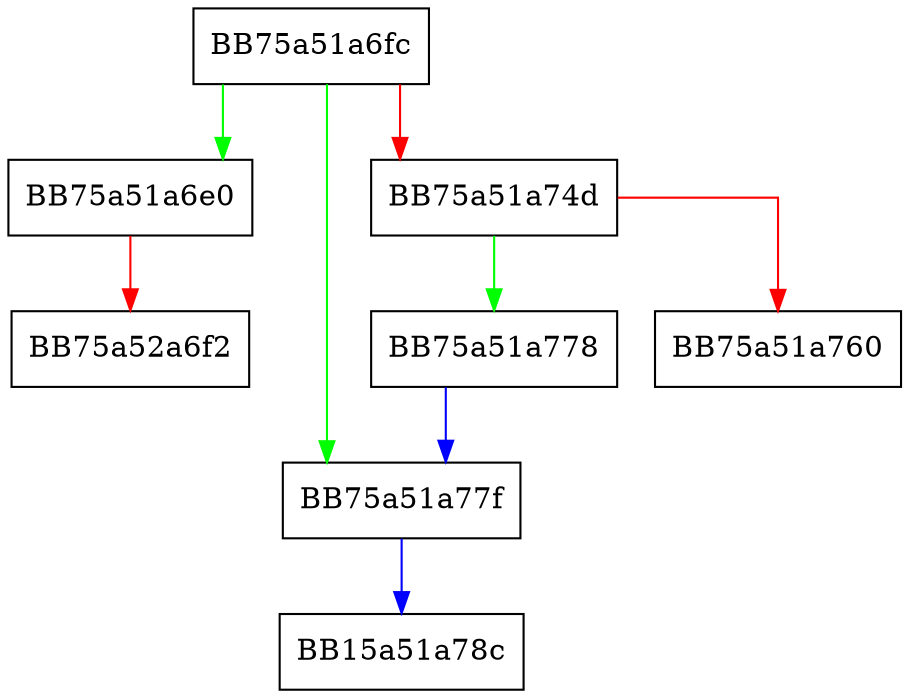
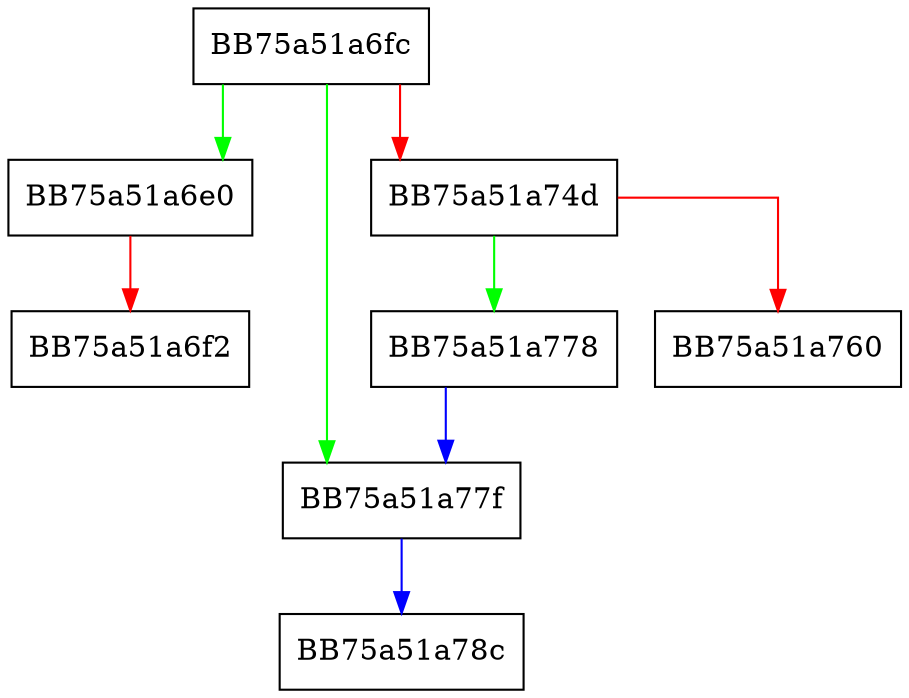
(130, 349) -> (130, 349)
(402, 652) -> (402, 652)
